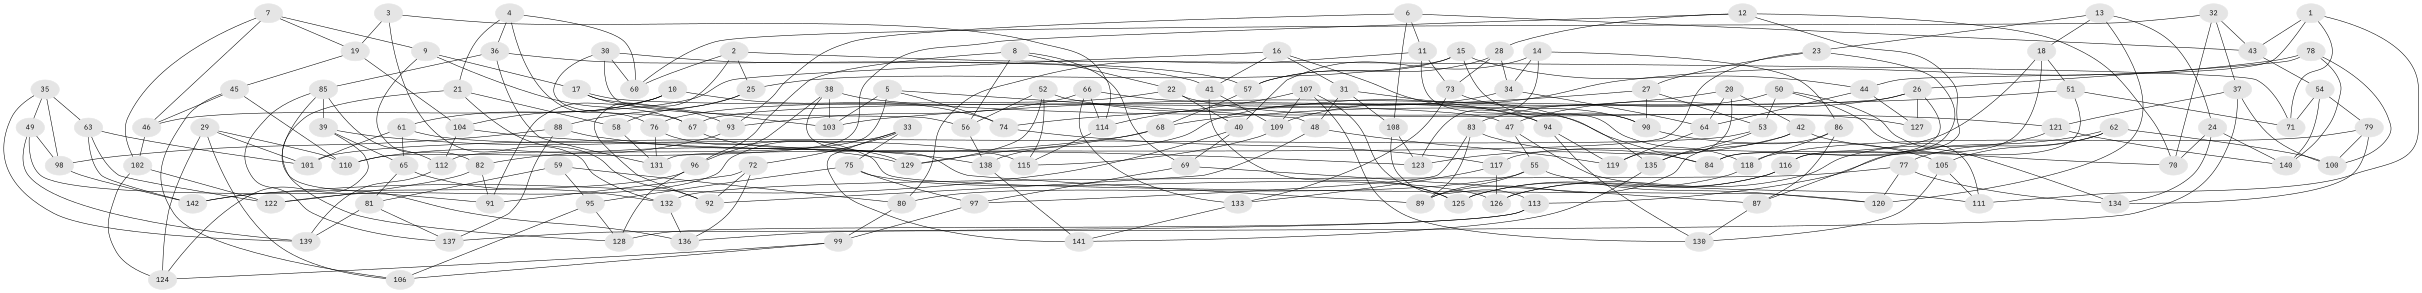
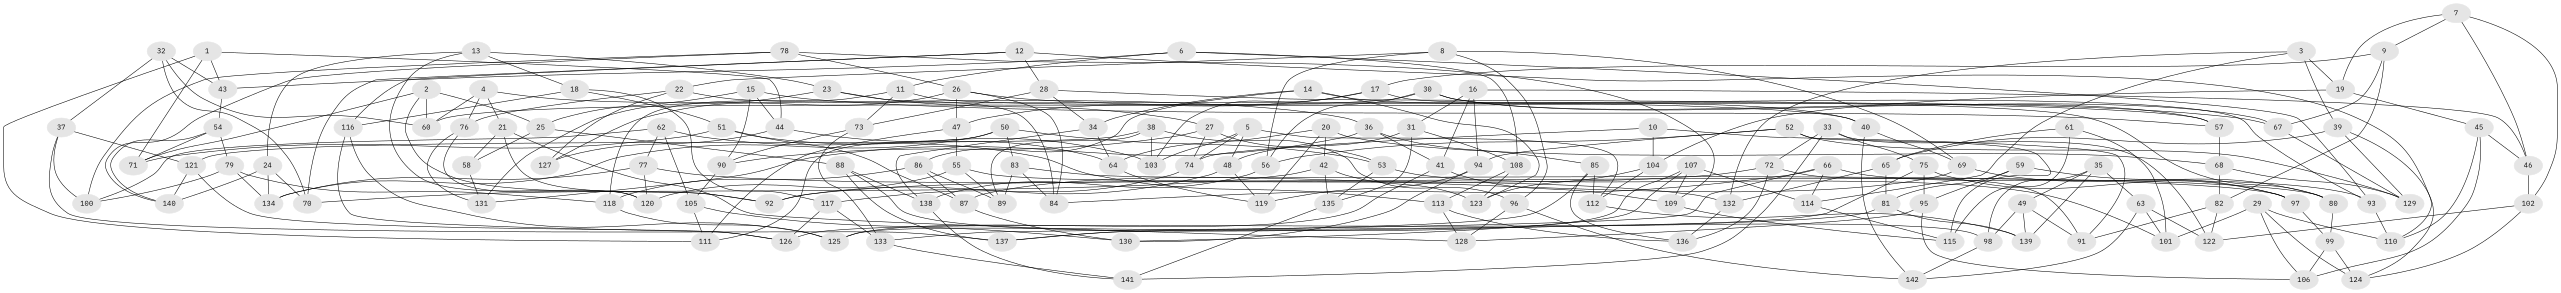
(323, 106) -> (2315, 86)
(539, 112) -> none
